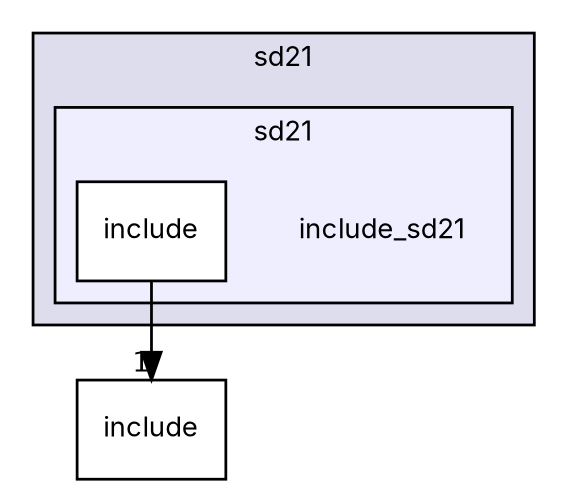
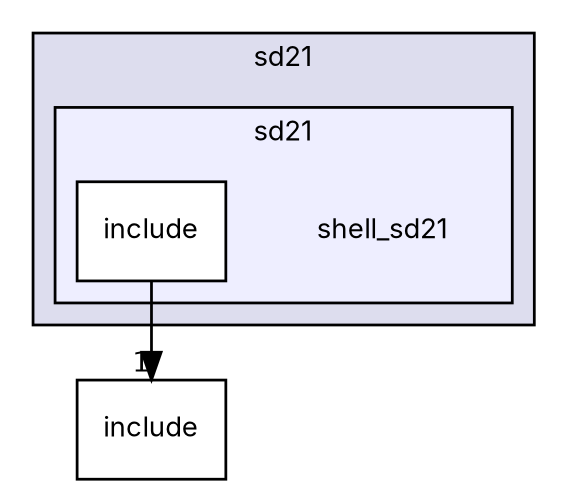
(383, 231) -> (383, 231)
